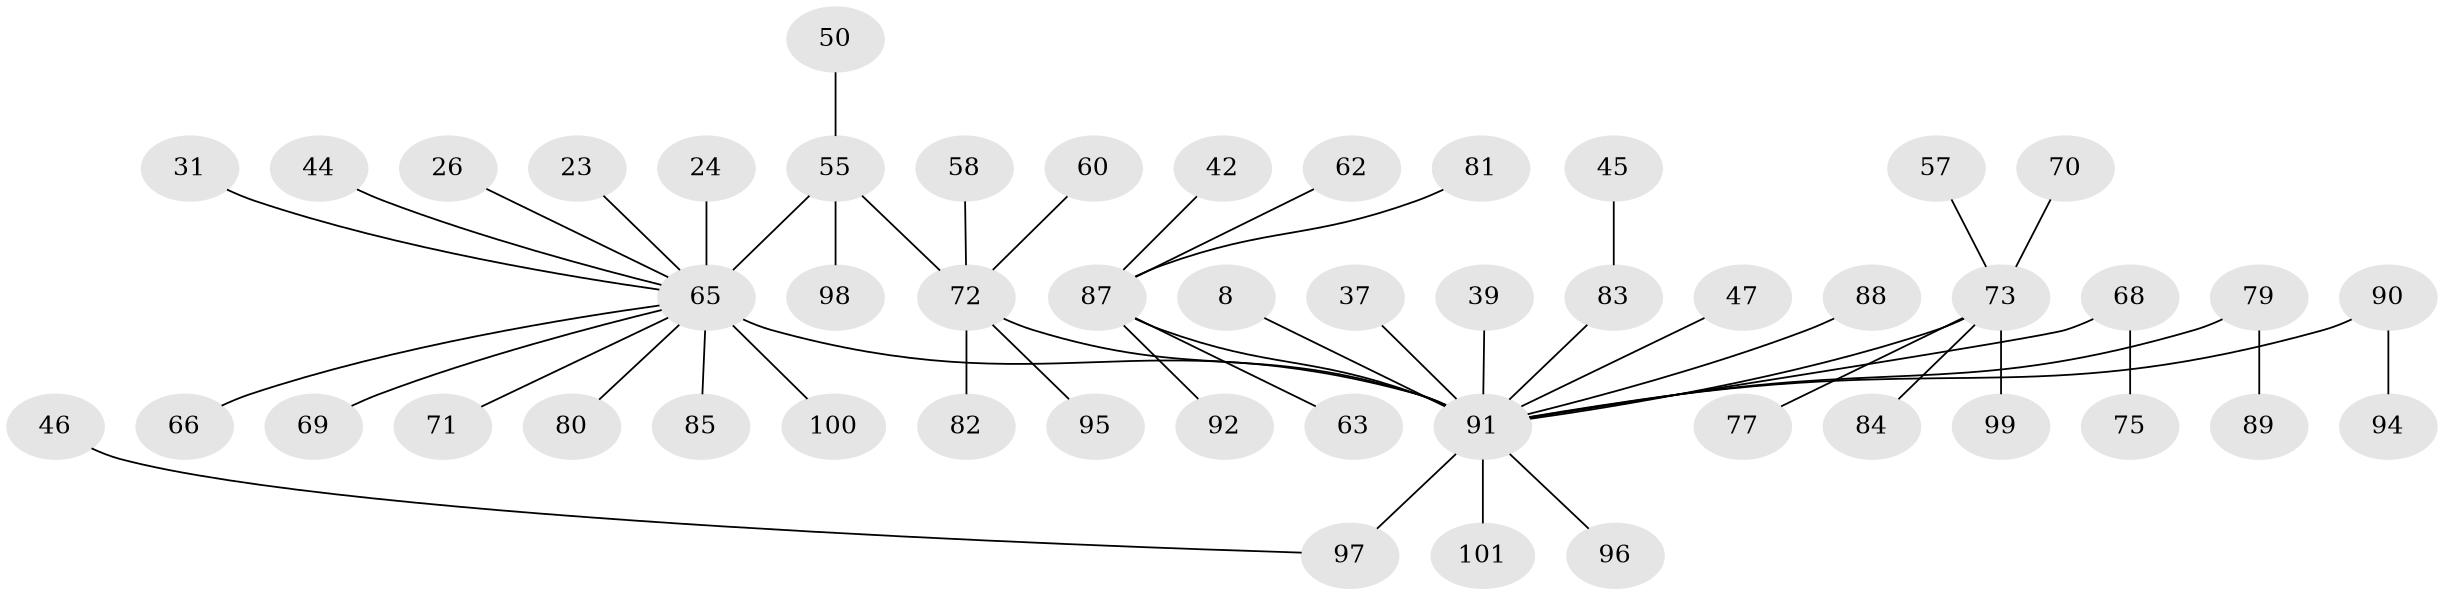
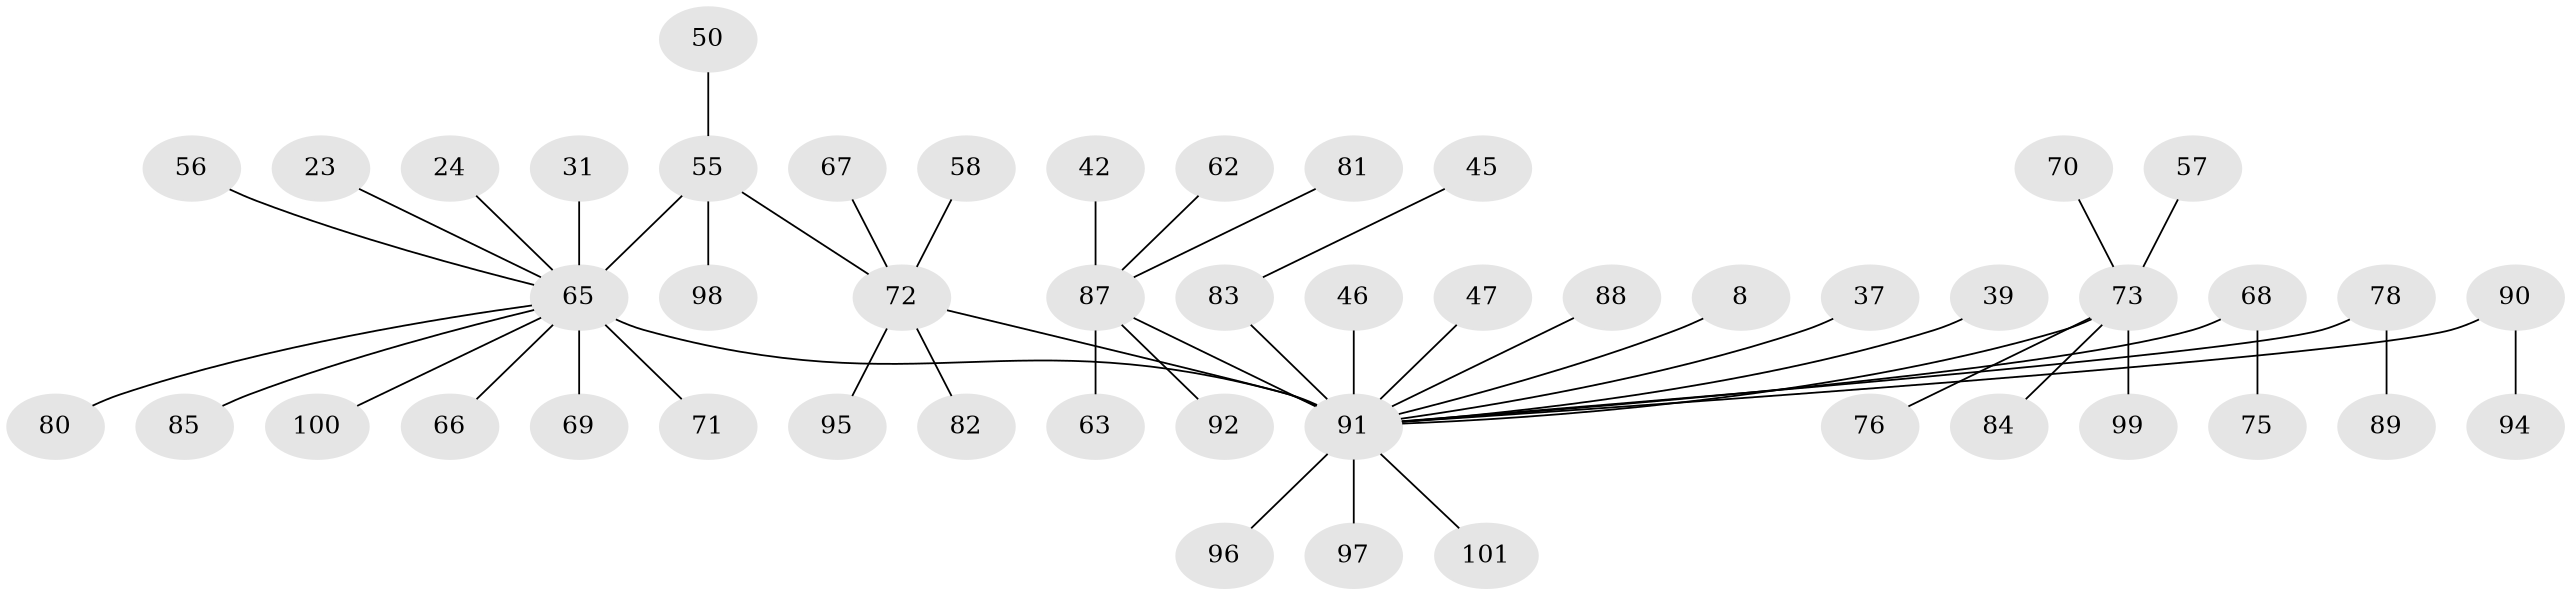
(319, 169) -> none
(448, 169) -> (192, 169)
(1094, 169) -> (837, 169)
(2259, 298) -> (2387, 298)
(1743, 427) -> (1870, 427)
(694, 524) -> (1354, 362)
